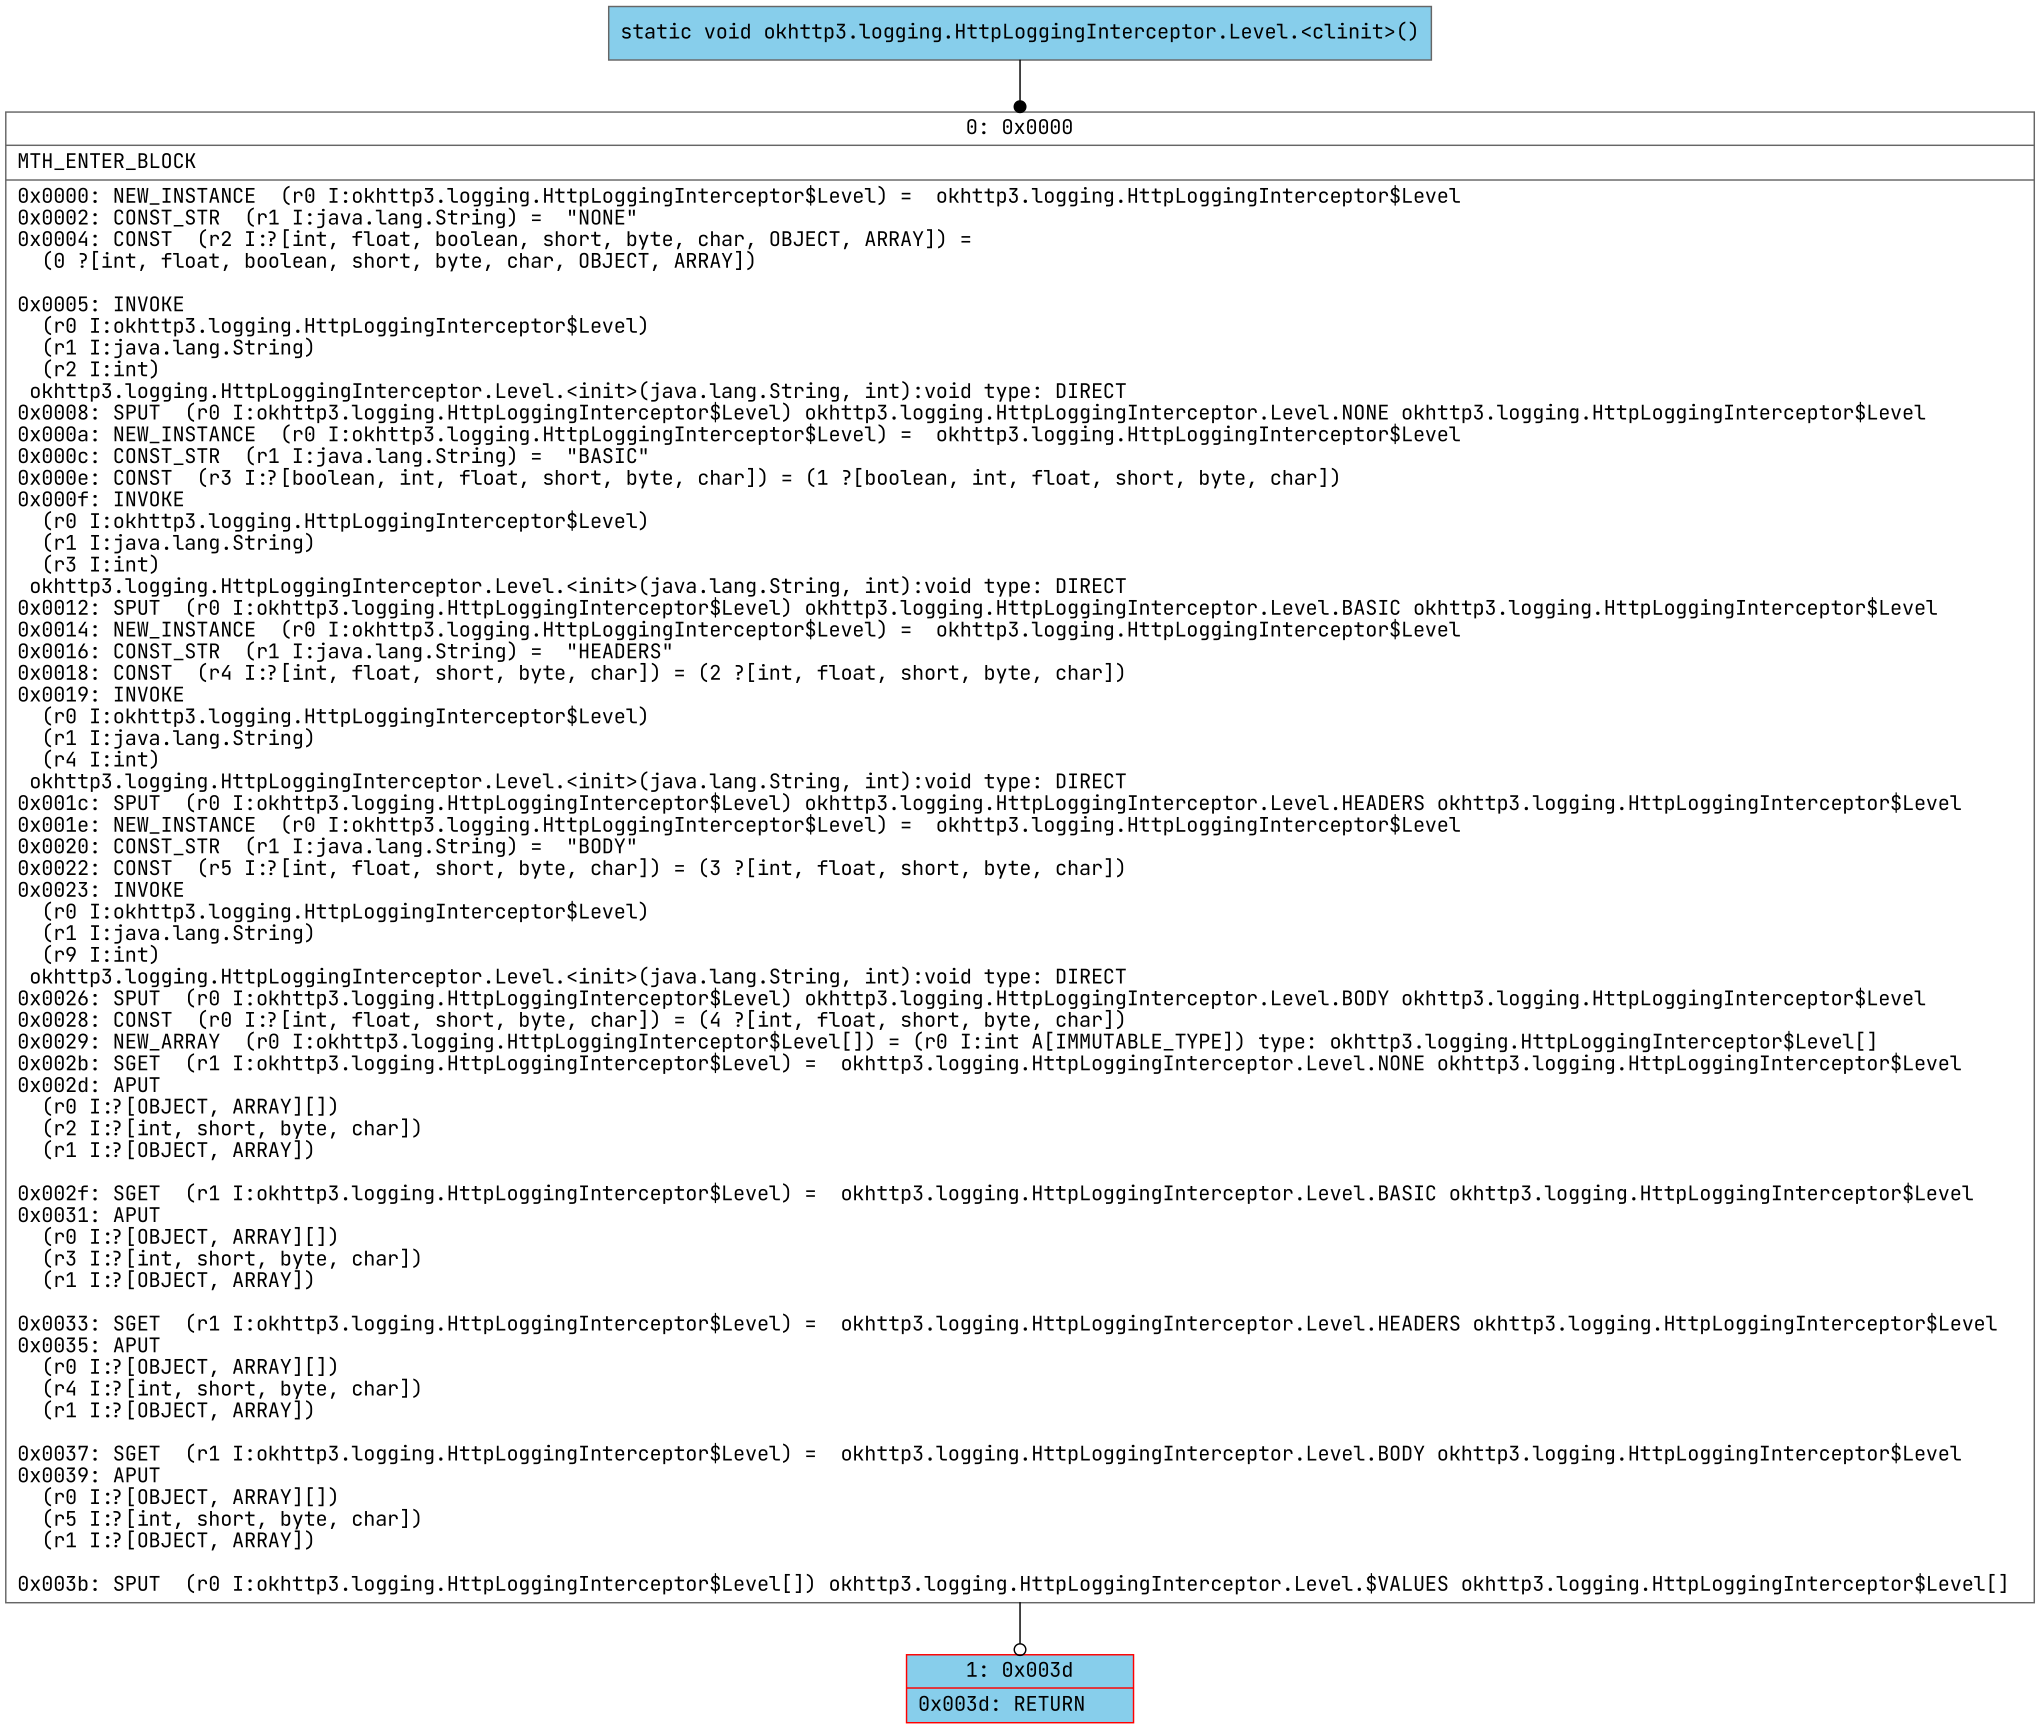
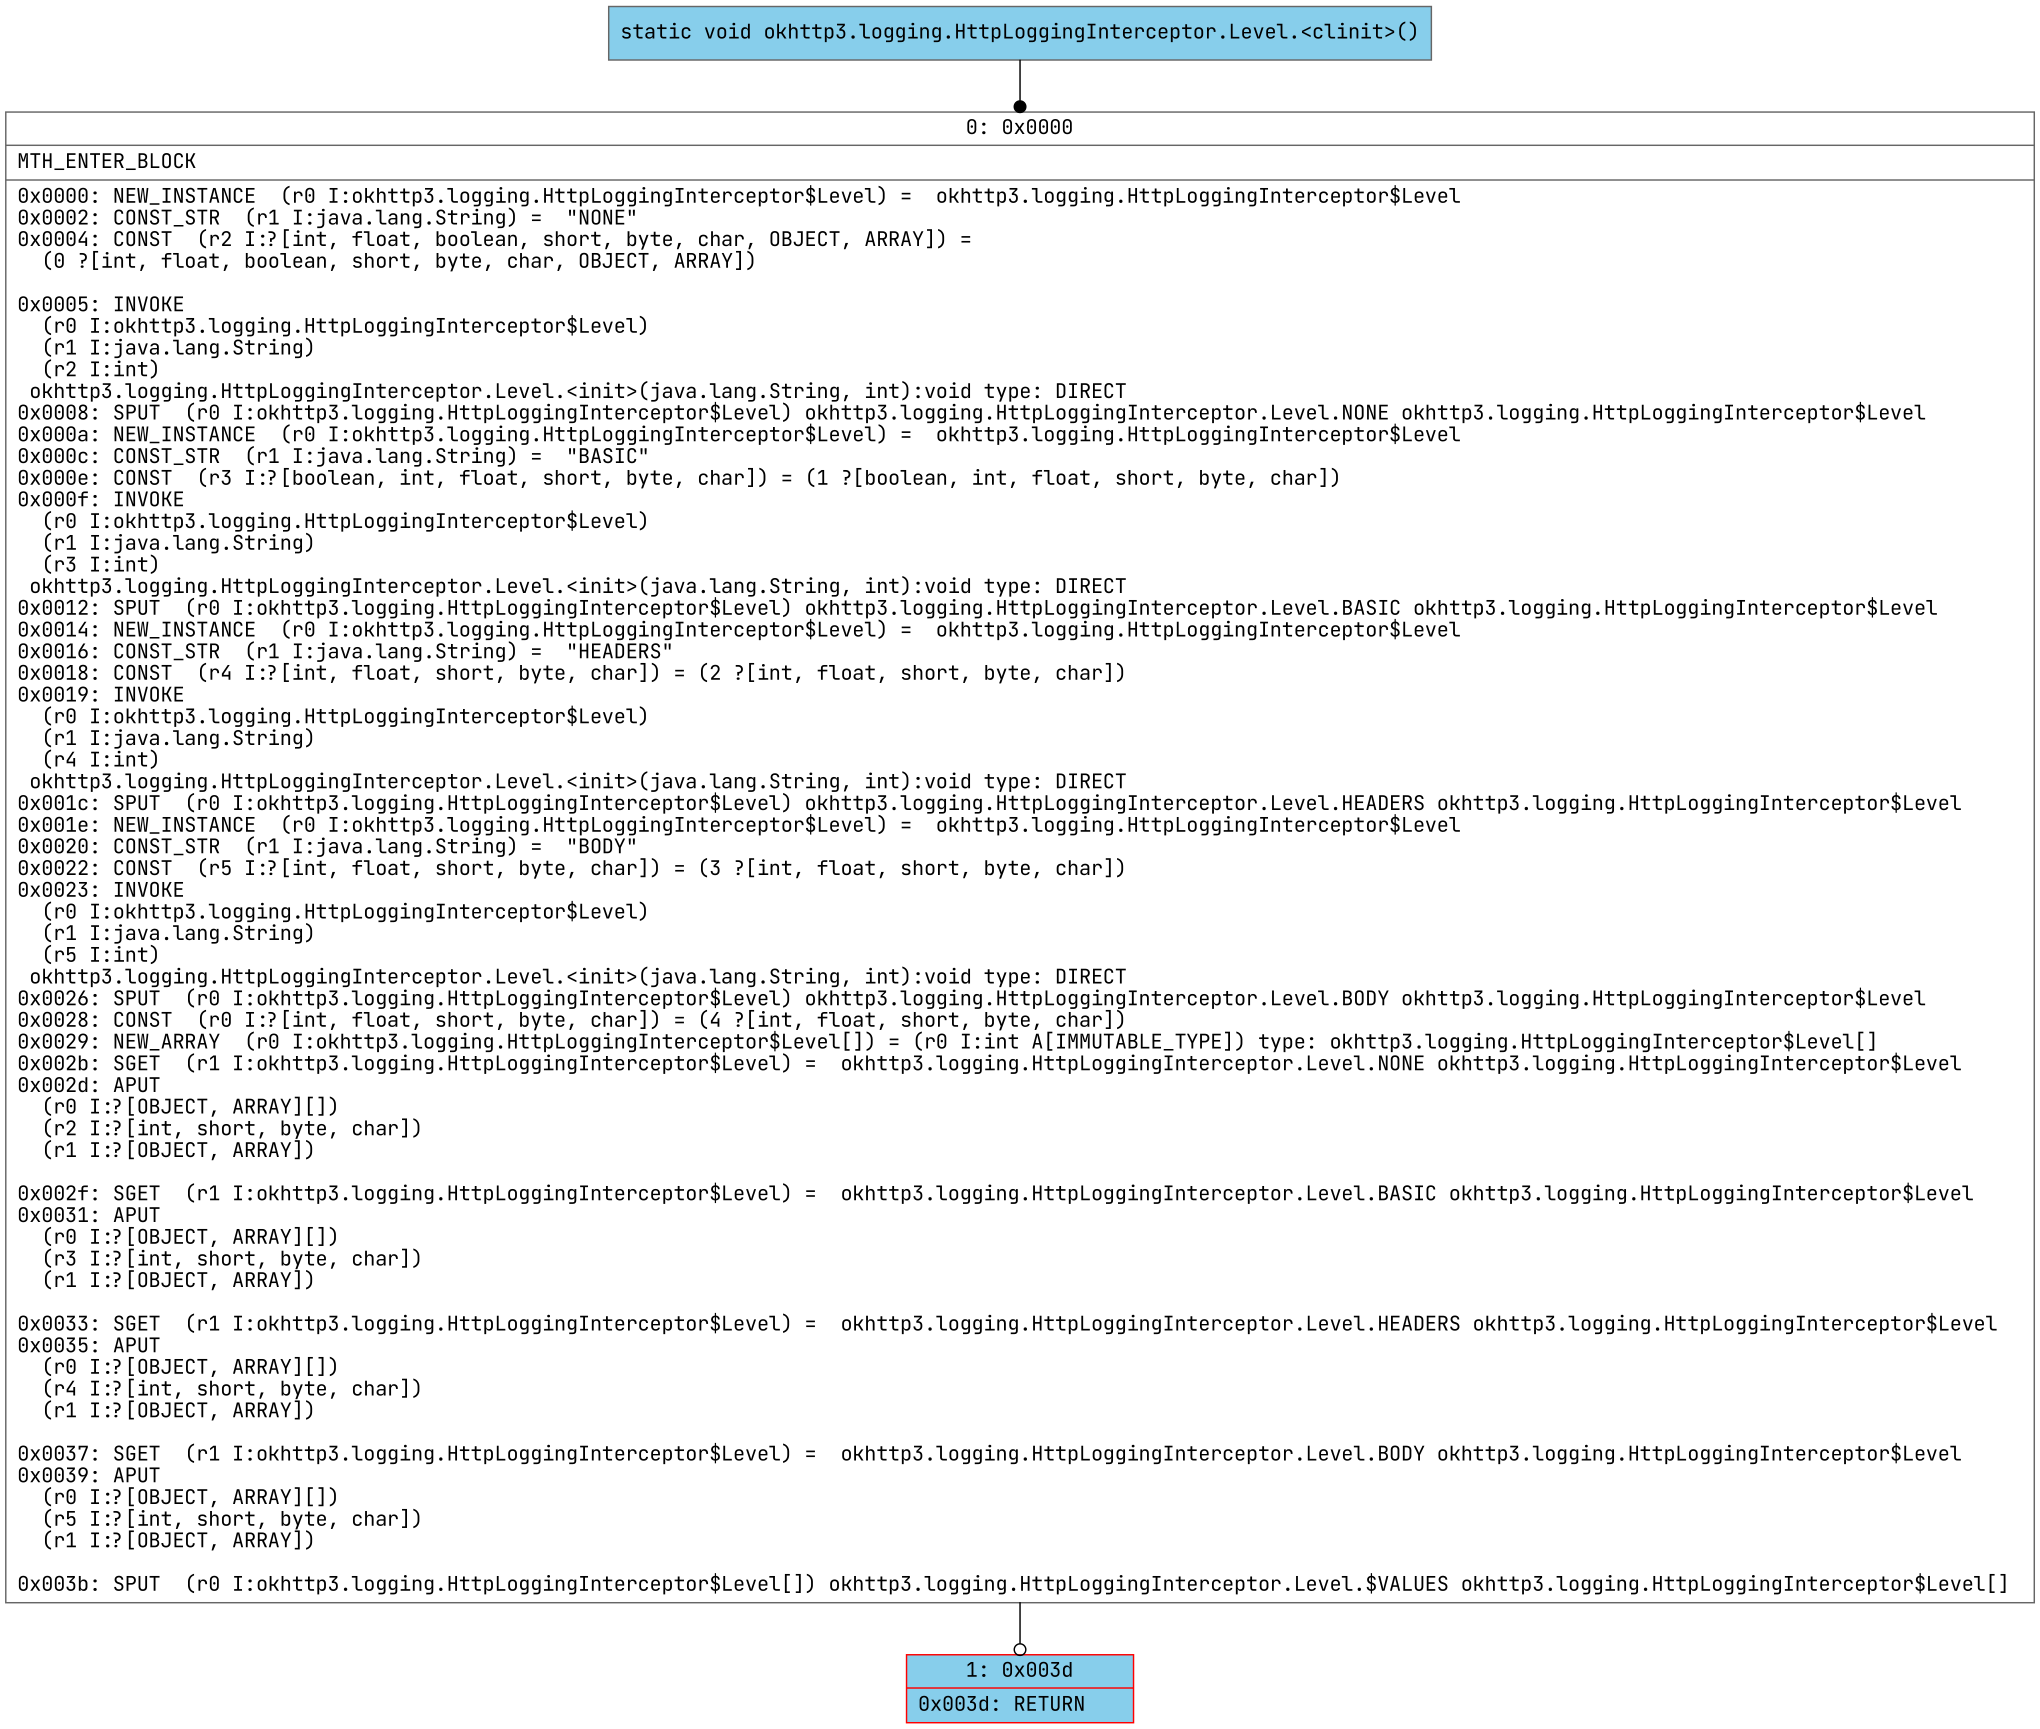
(90, 956) -> (90, 956)
